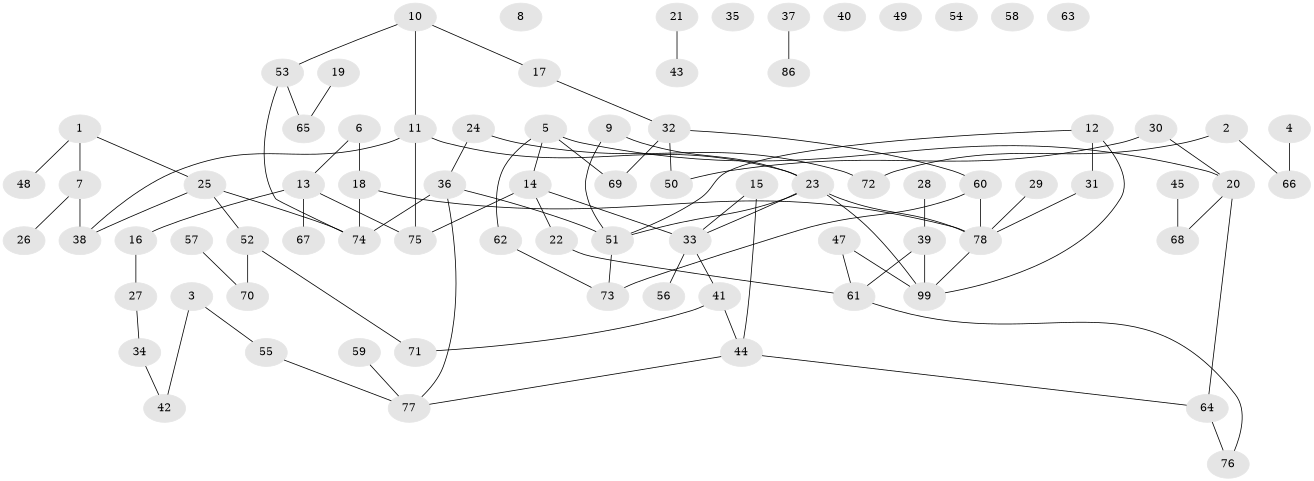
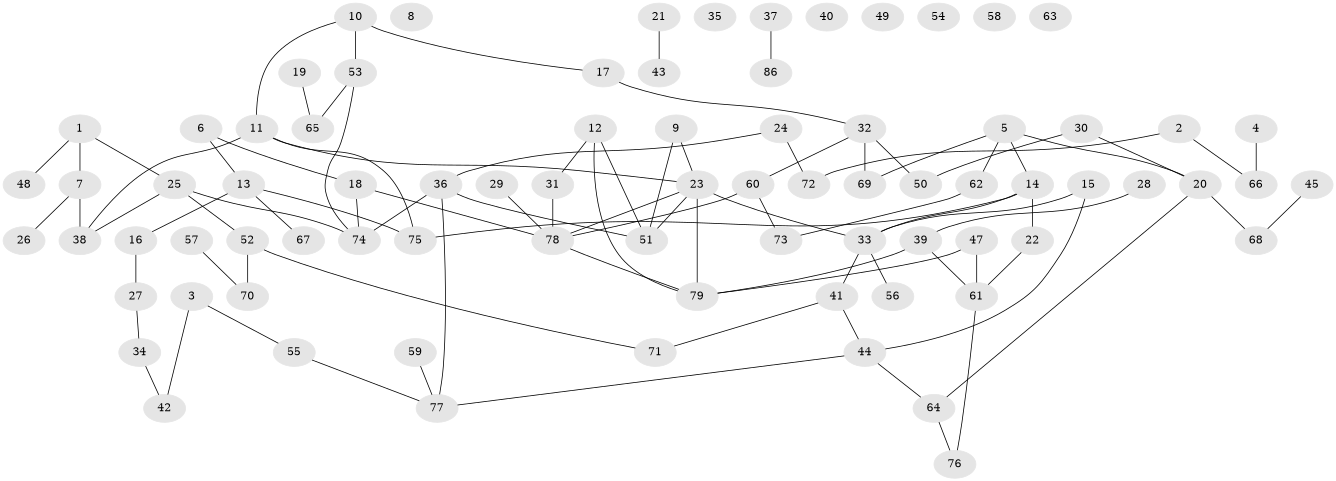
(610, 269) -> none
(925, 297) -> (697, 297)
